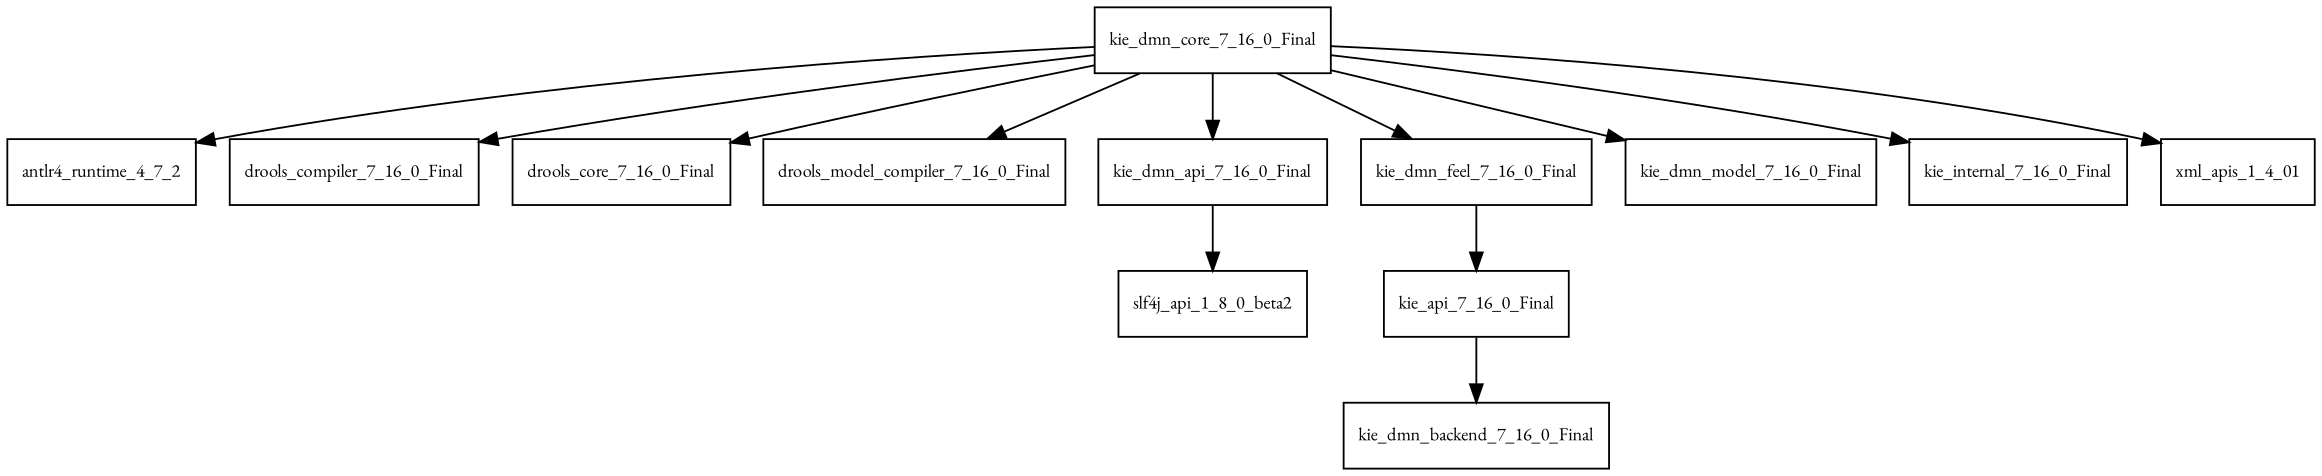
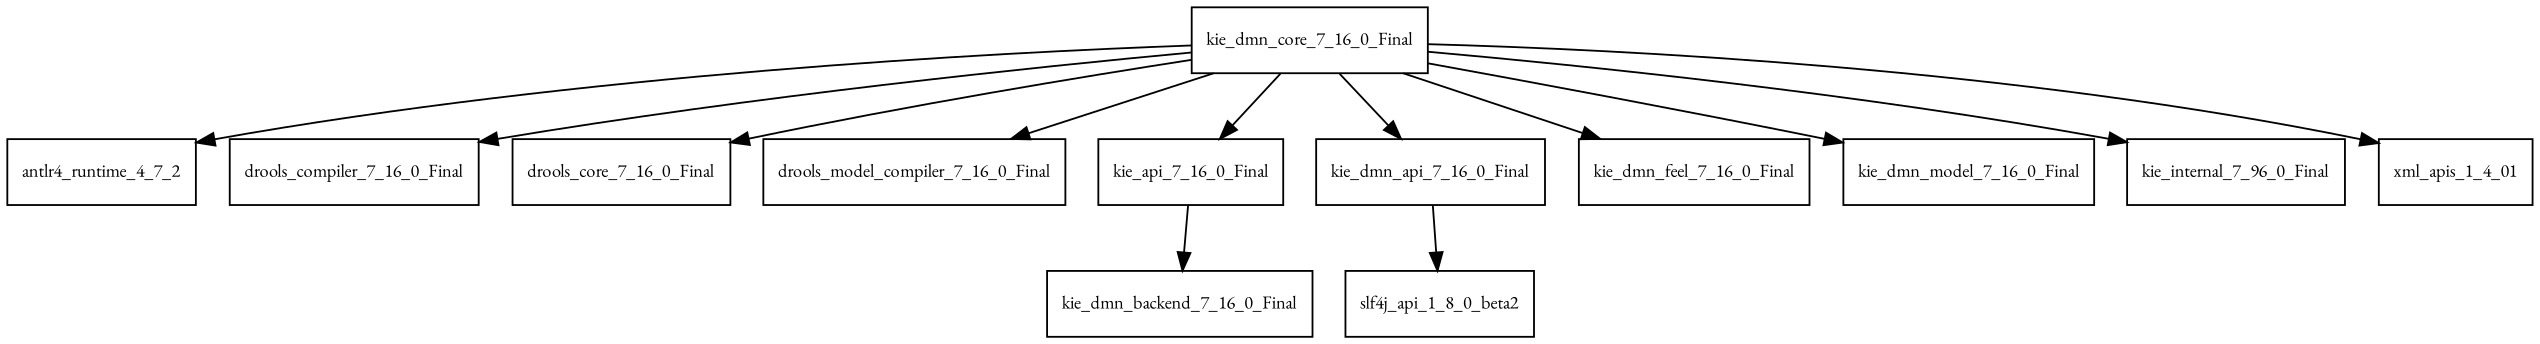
(2018, 172) -> (2236, 172)
(1476, 229) -> (1256, 100)
